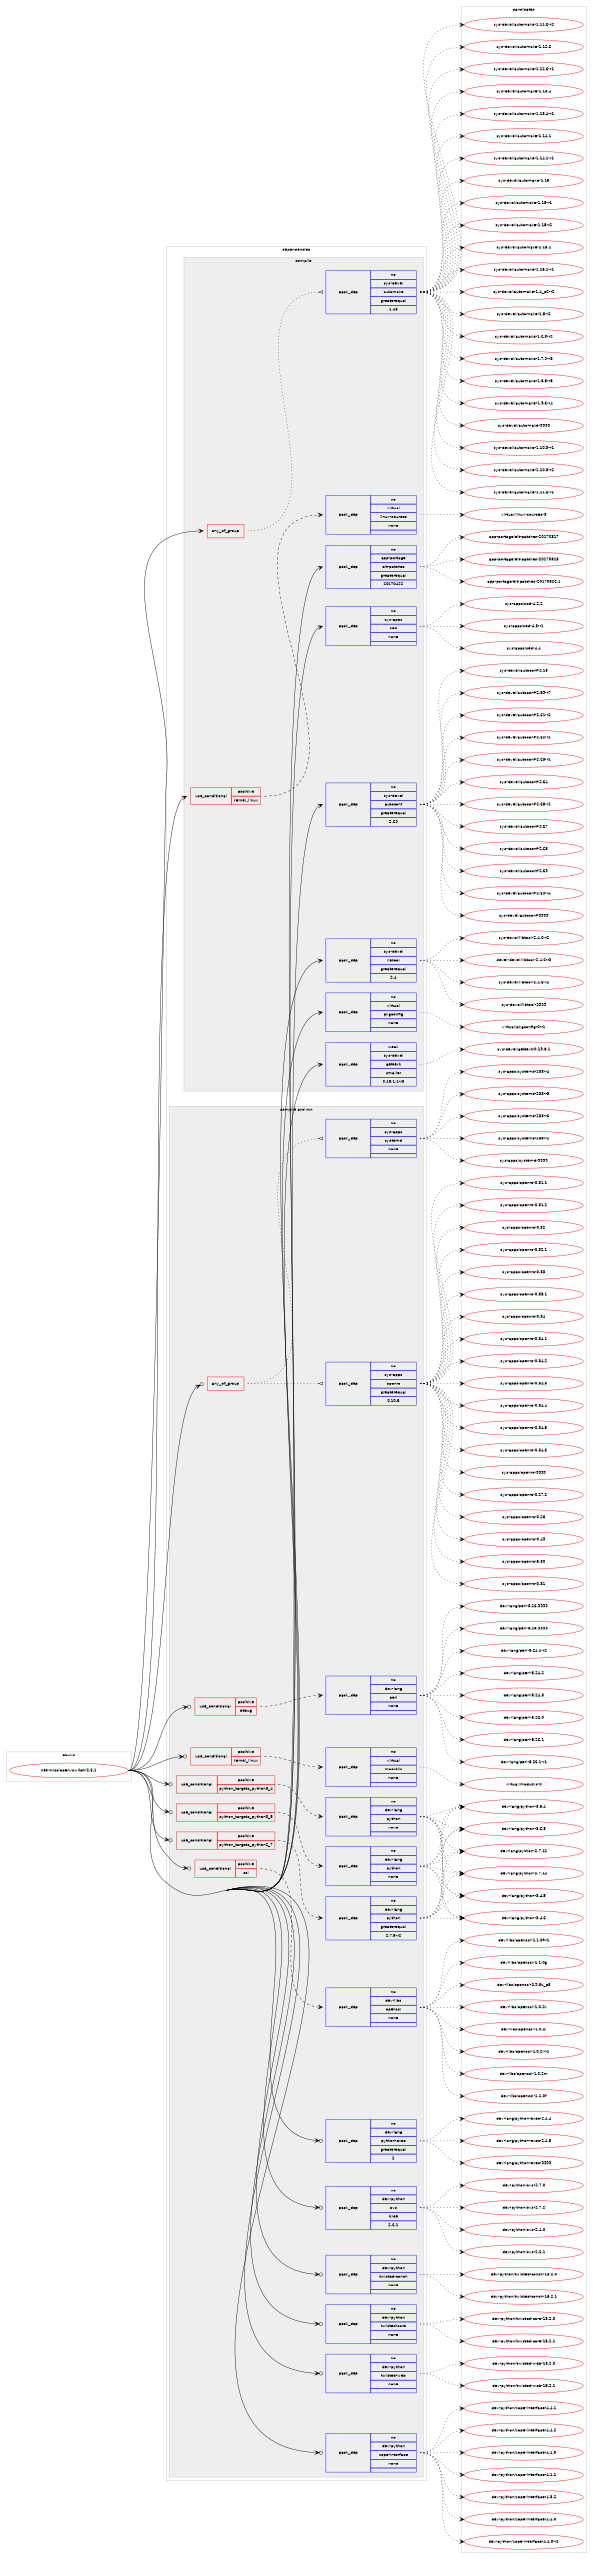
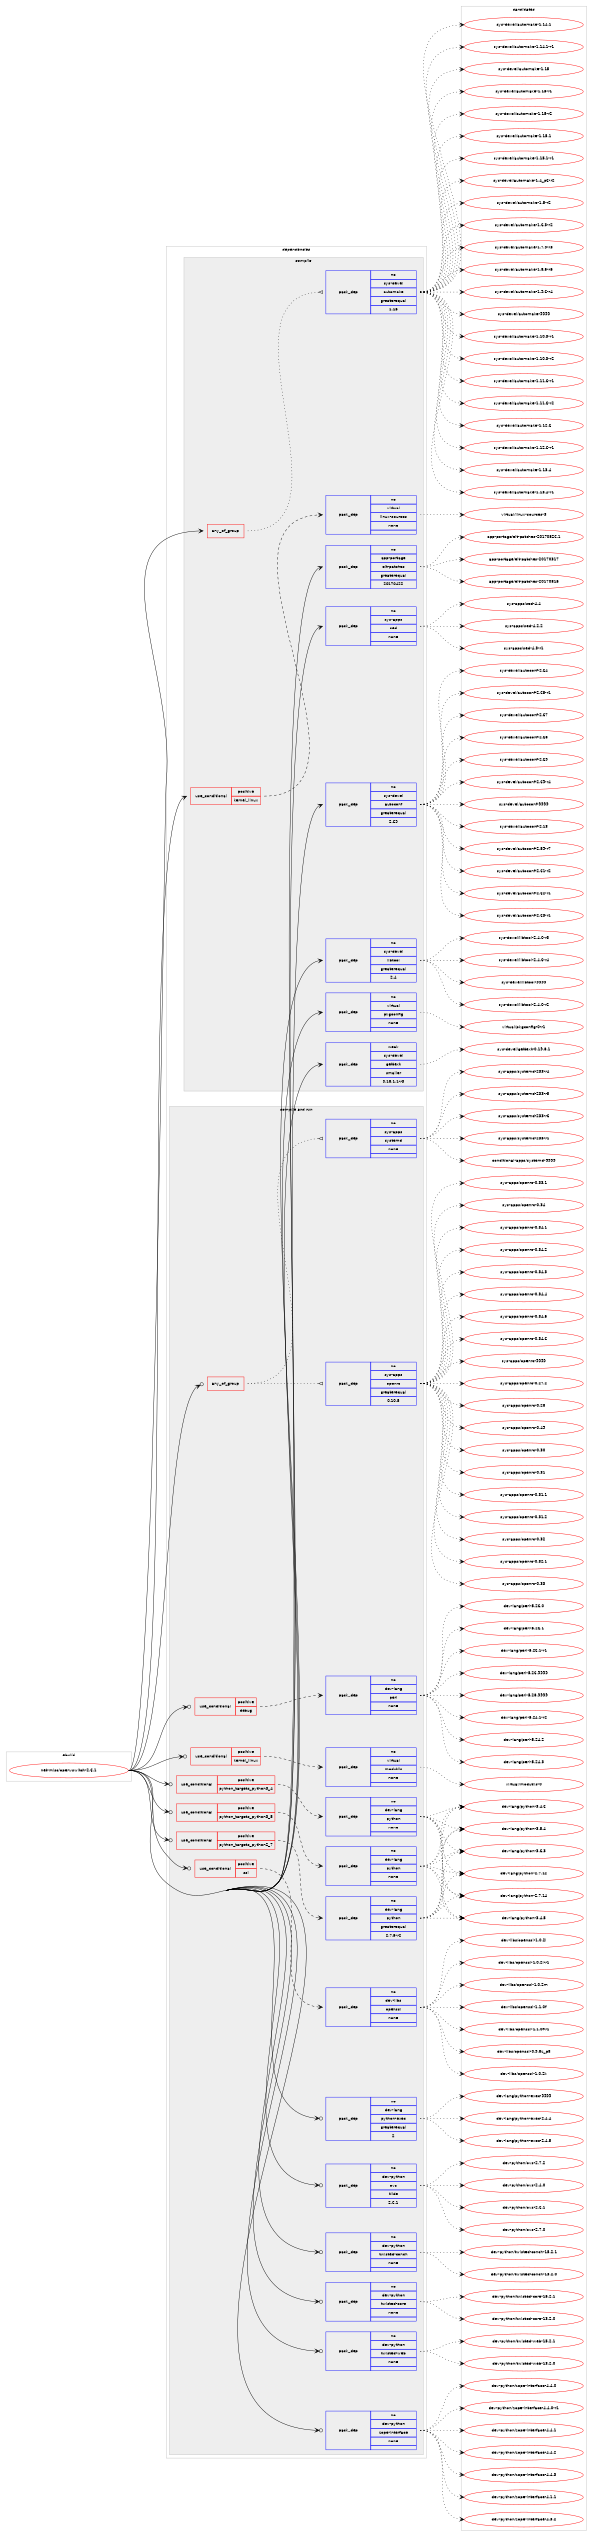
(524, 960) -> (524, 938)
(524, 1161) -> (524, 1161)
(524, 1562) -> (524, 1450)
(524, 1963) -> none
